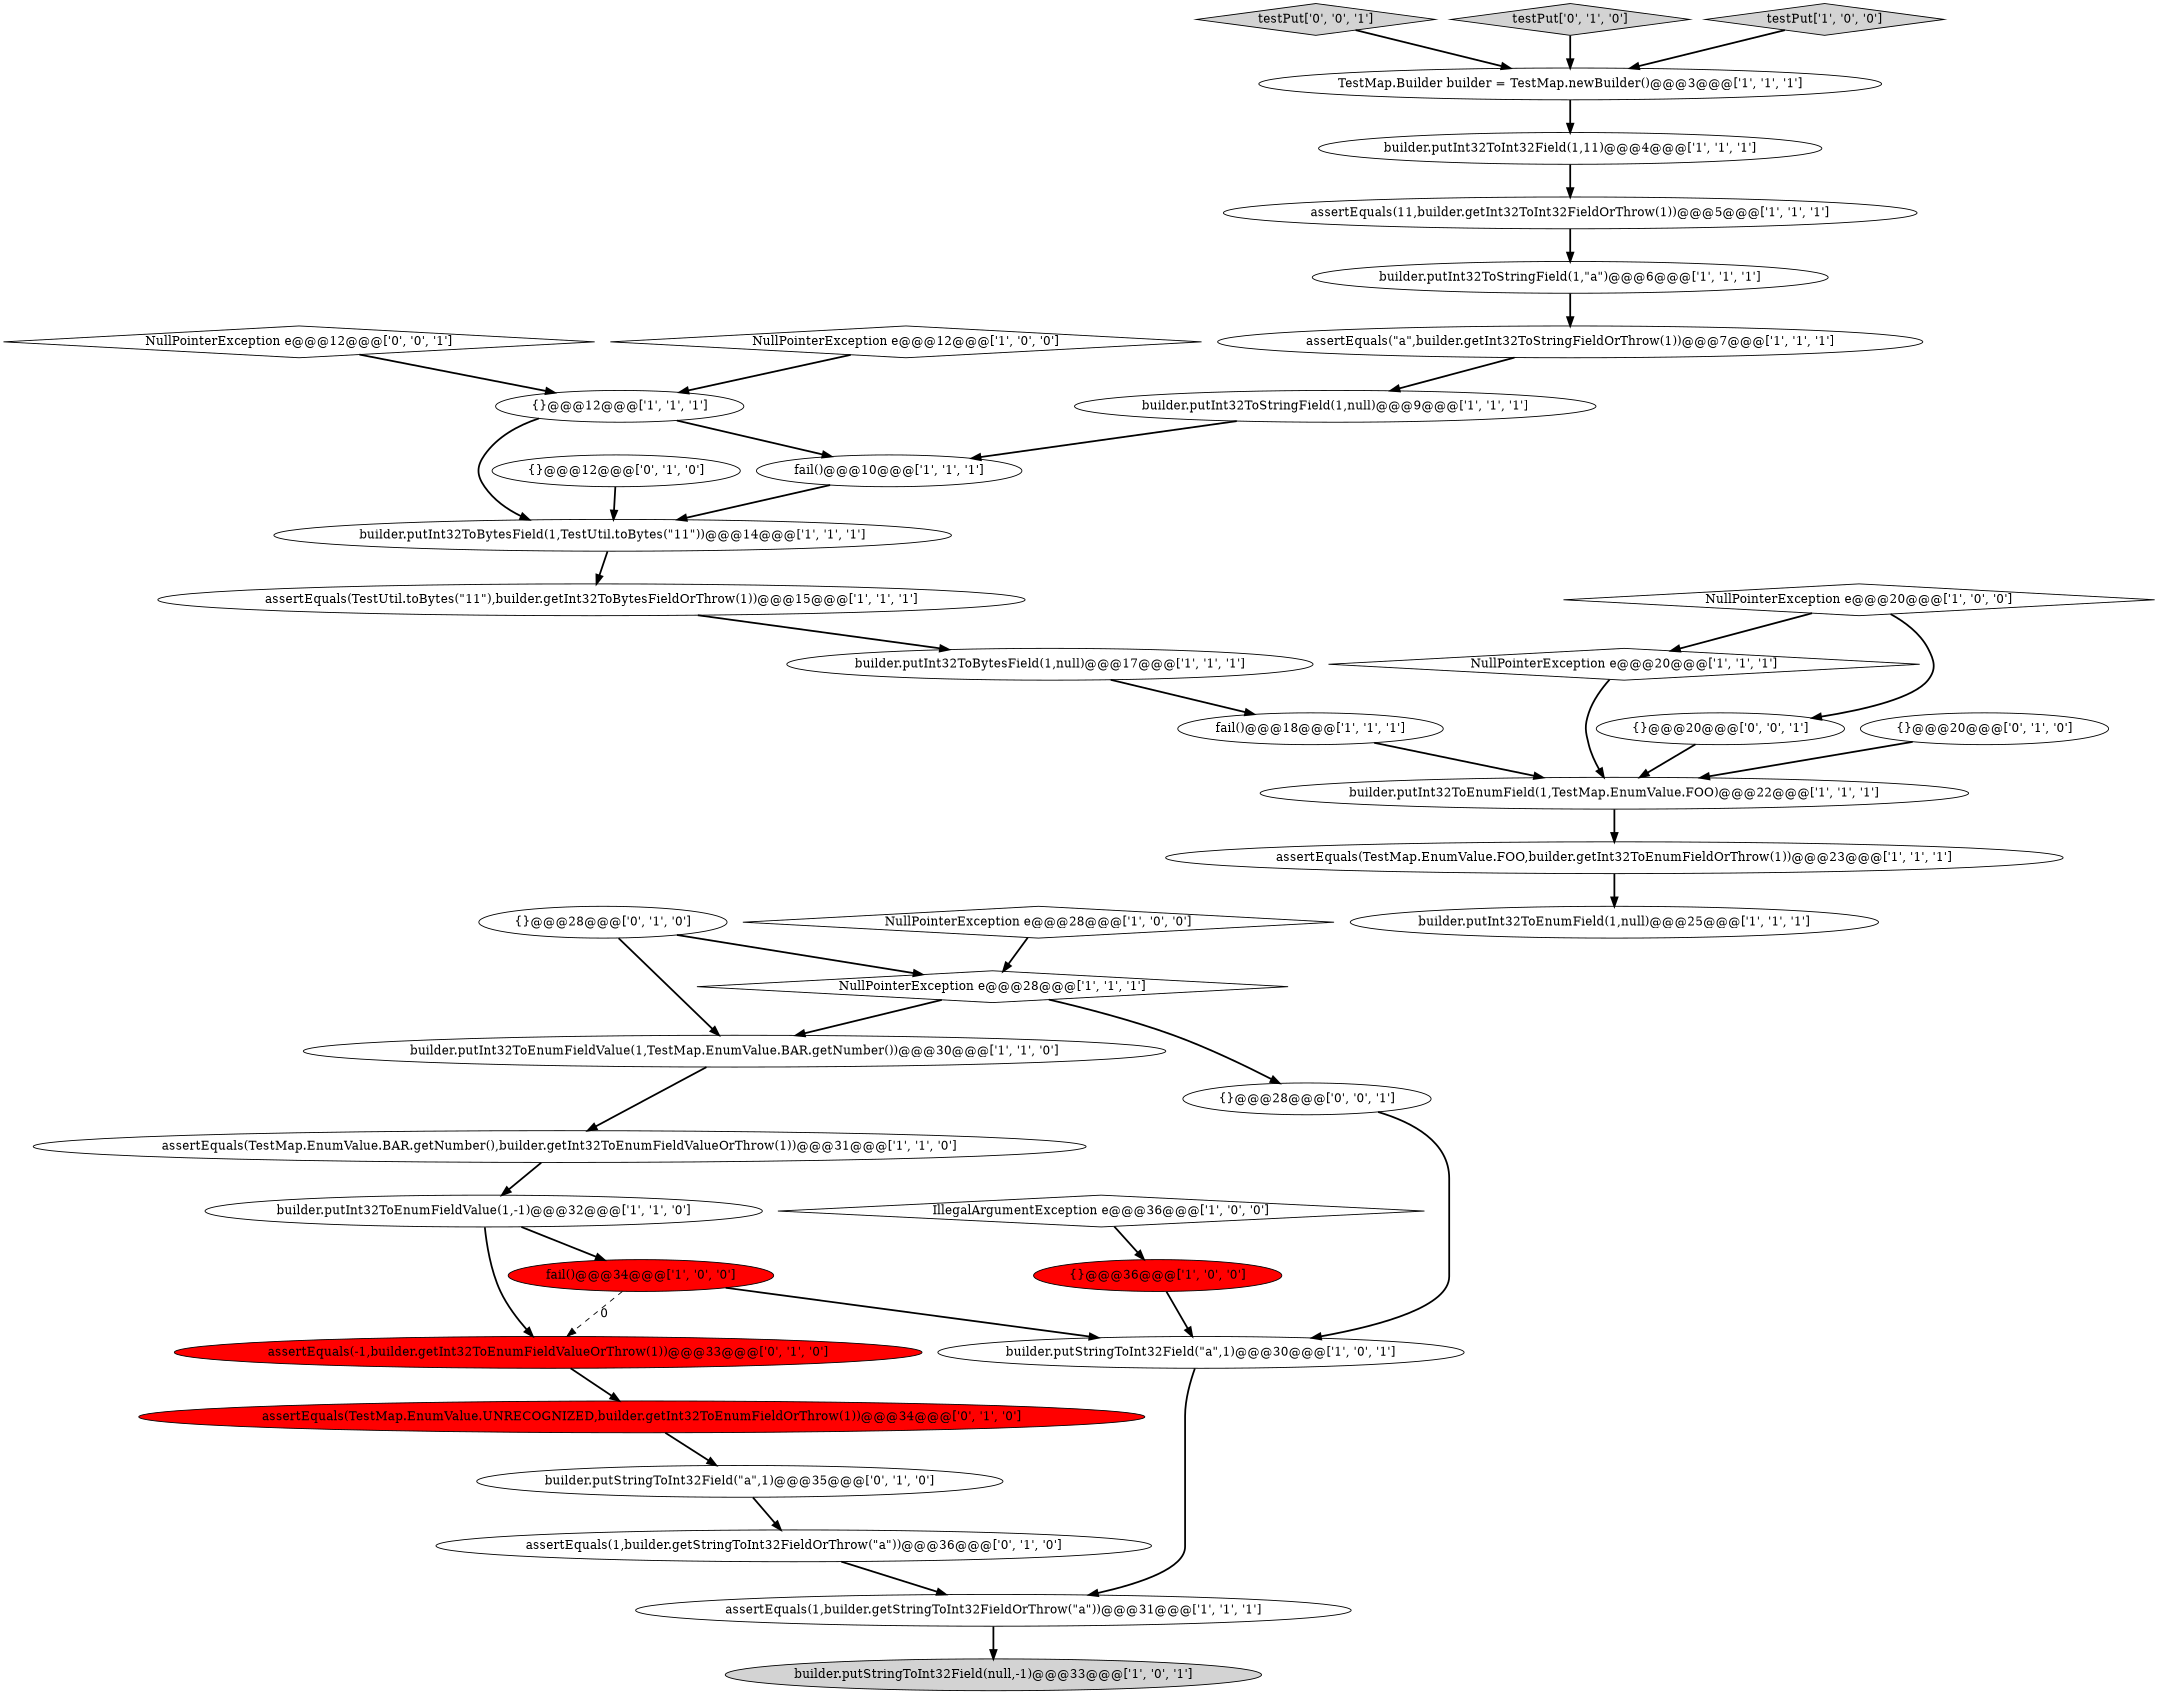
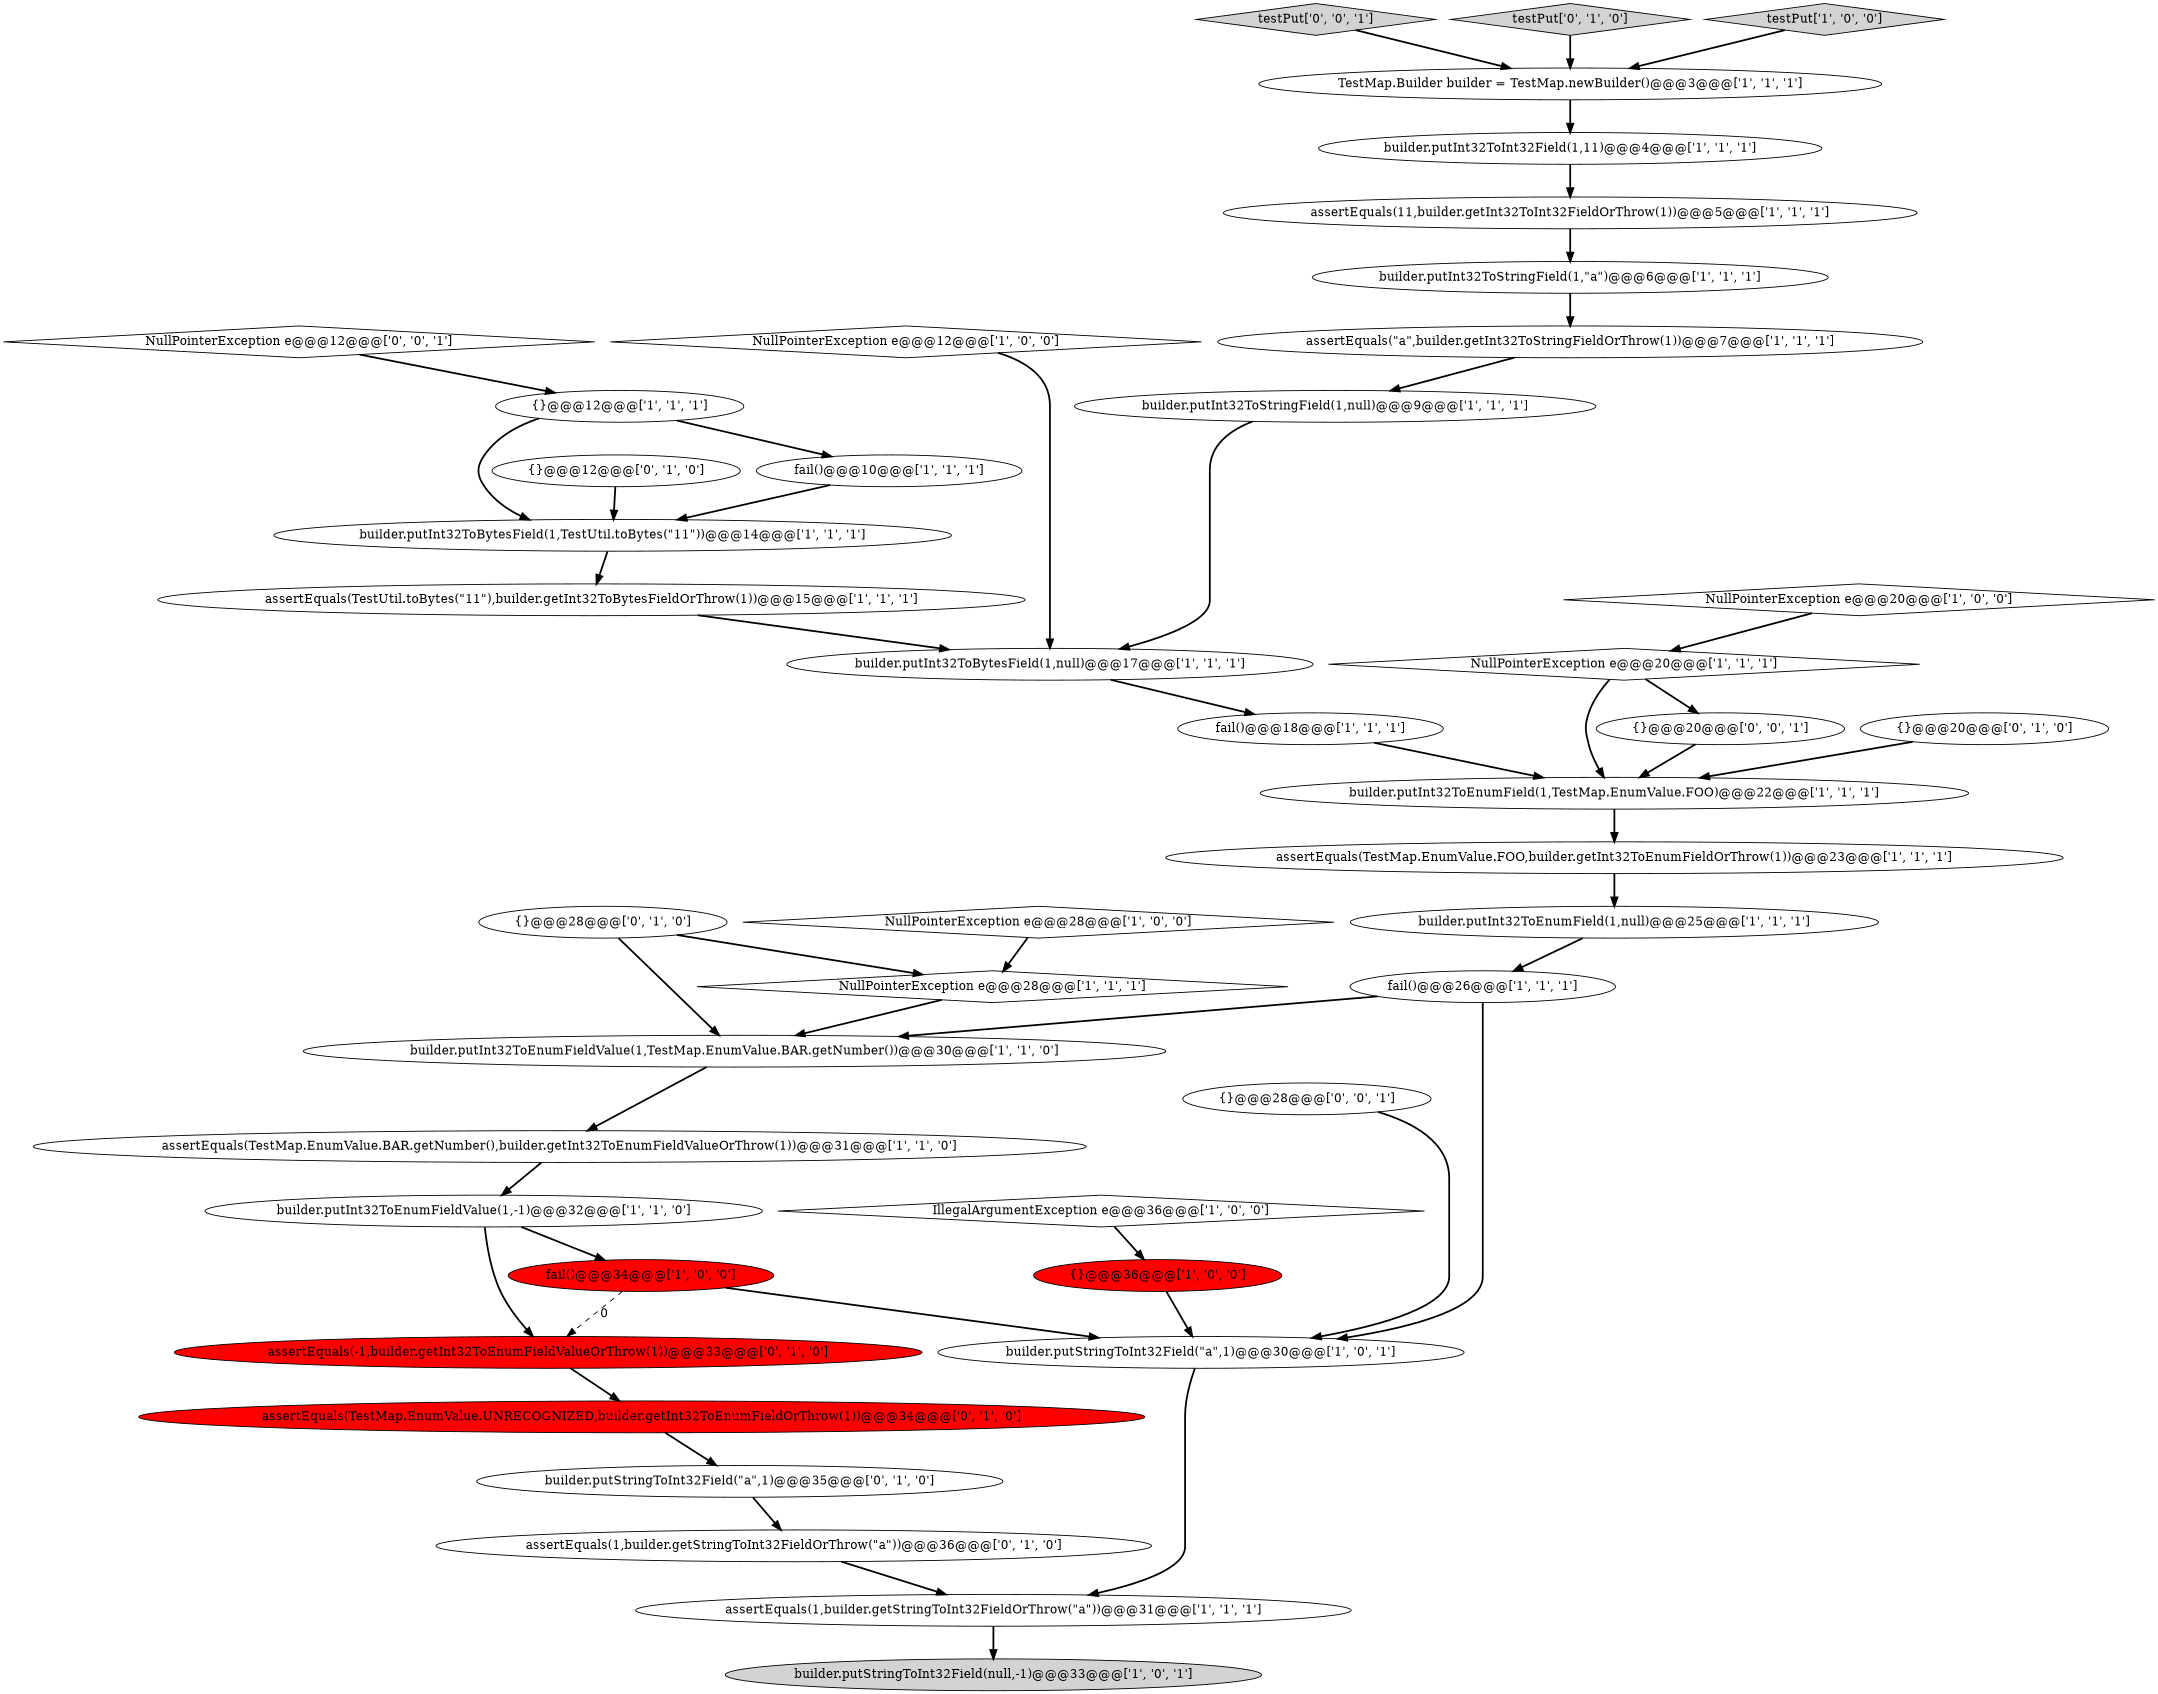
(769, 373) -> (1050, 482)
(1109, 439) -> (1210, 549)
(1917, 689) -> (1668, 694)
none -> (1483, 987)
(1163, 1032) -> none
